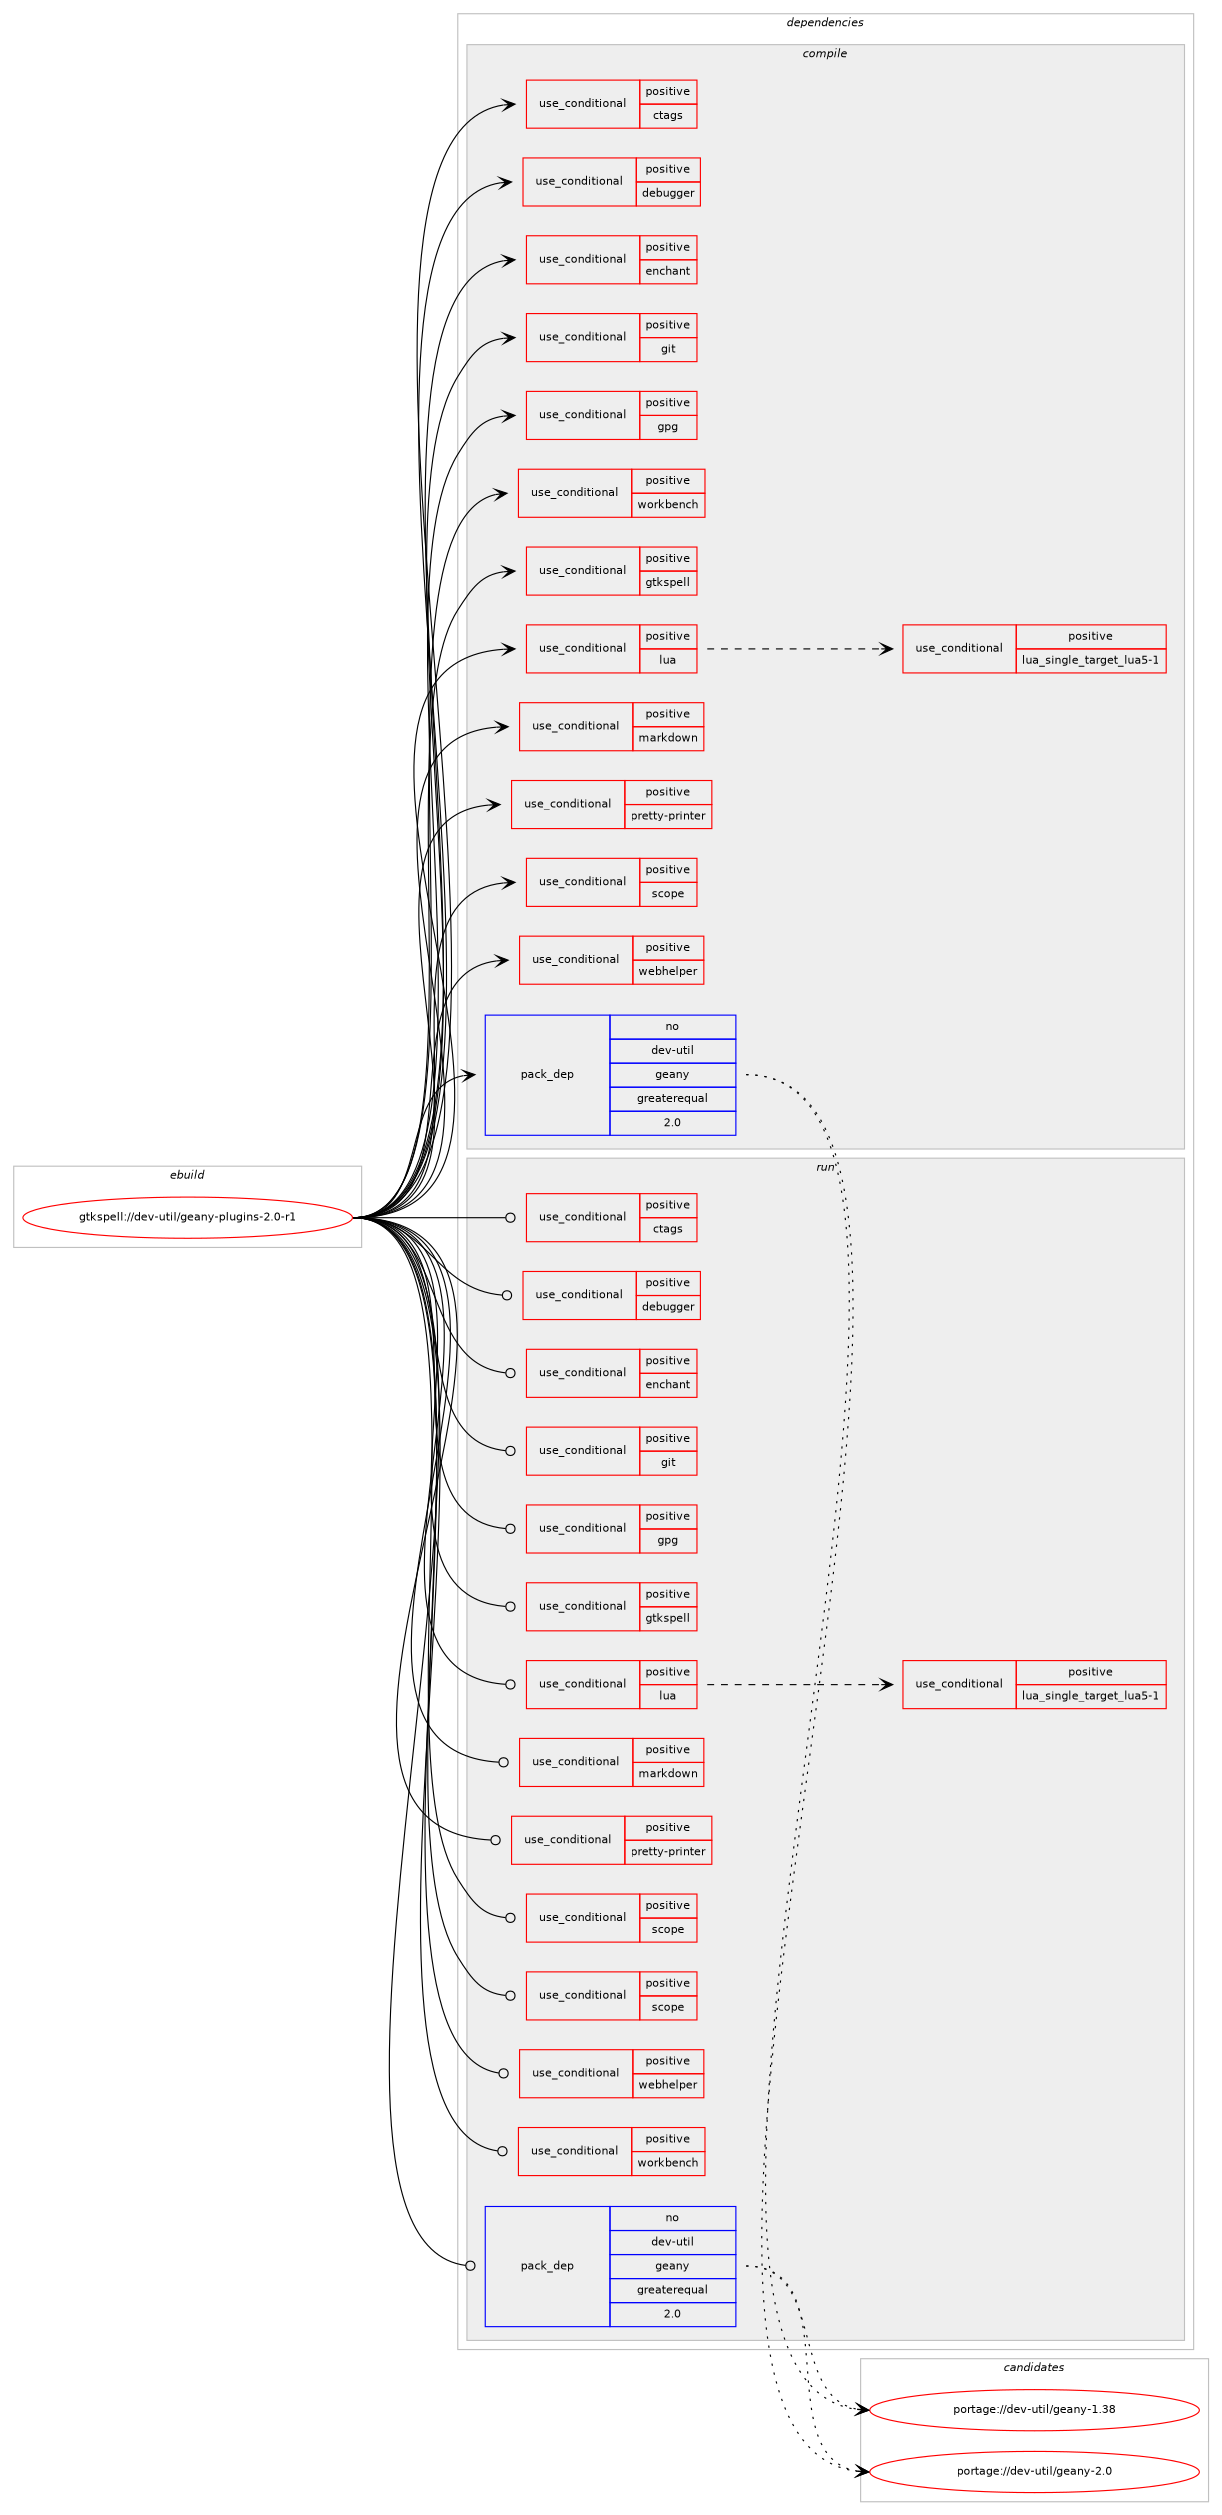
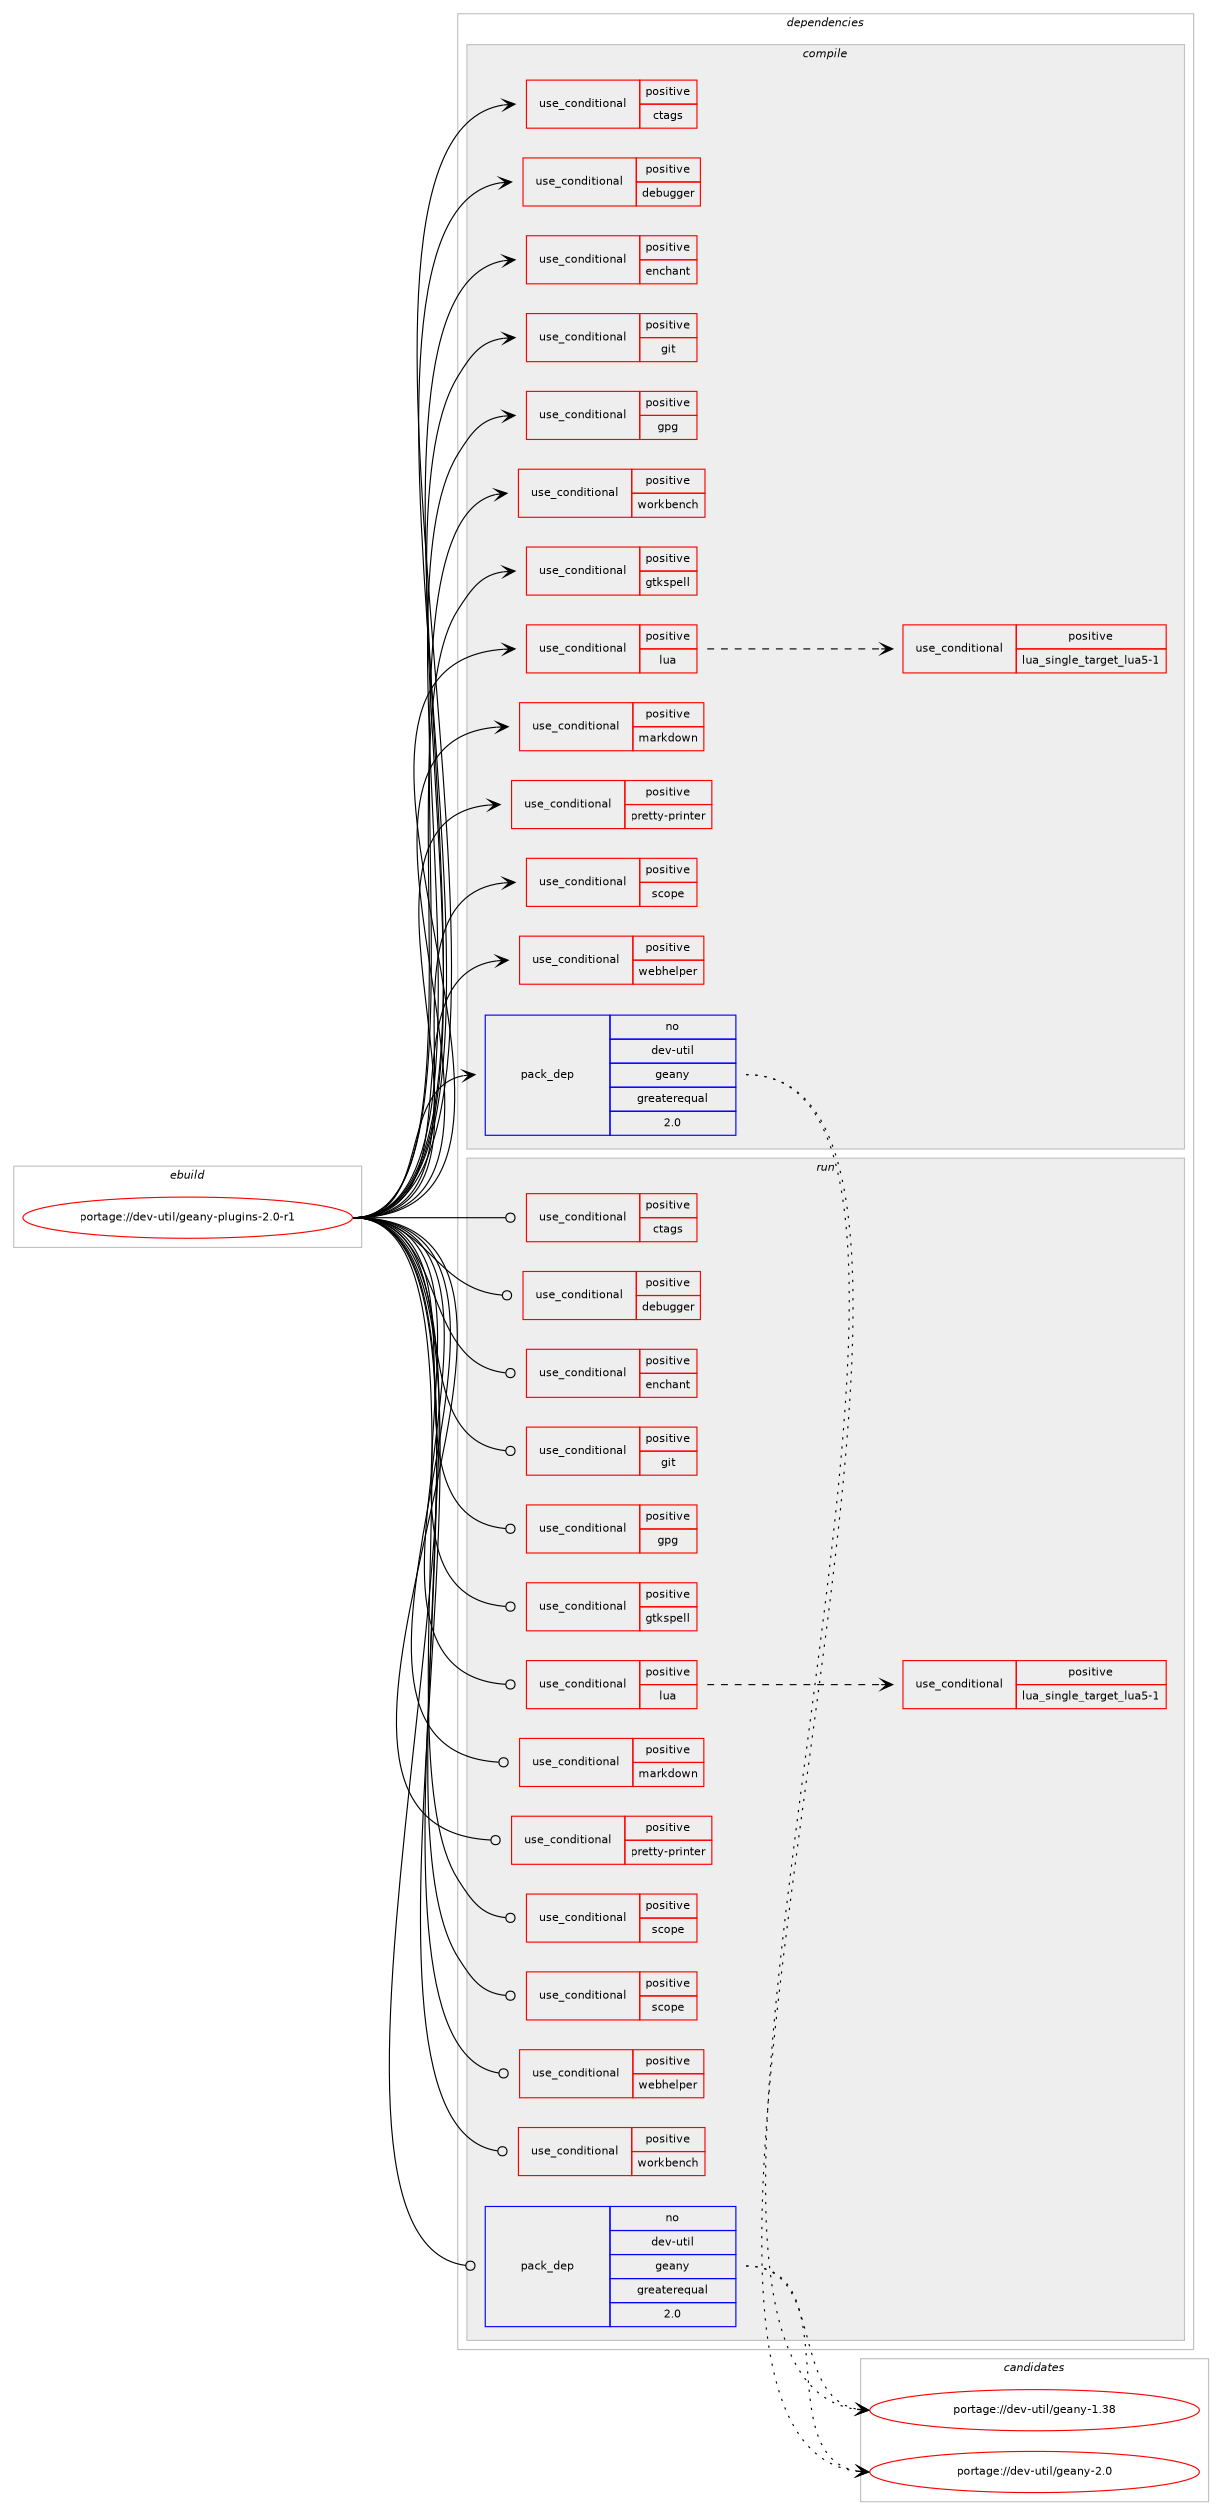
(188, 1218) -> (188, 1218)
